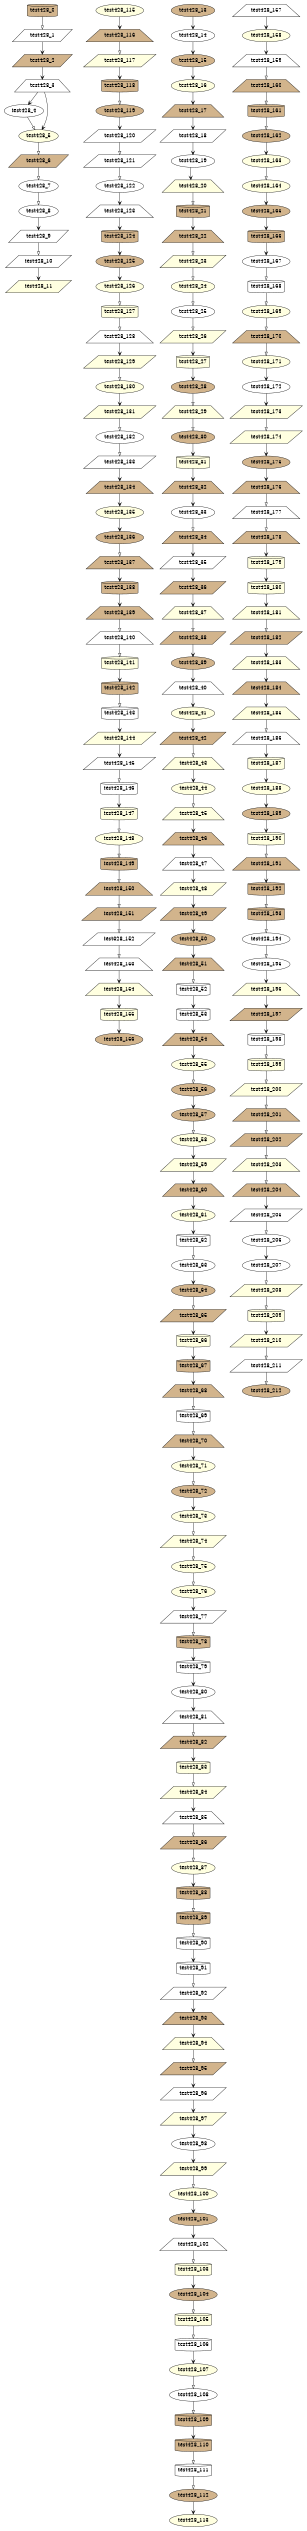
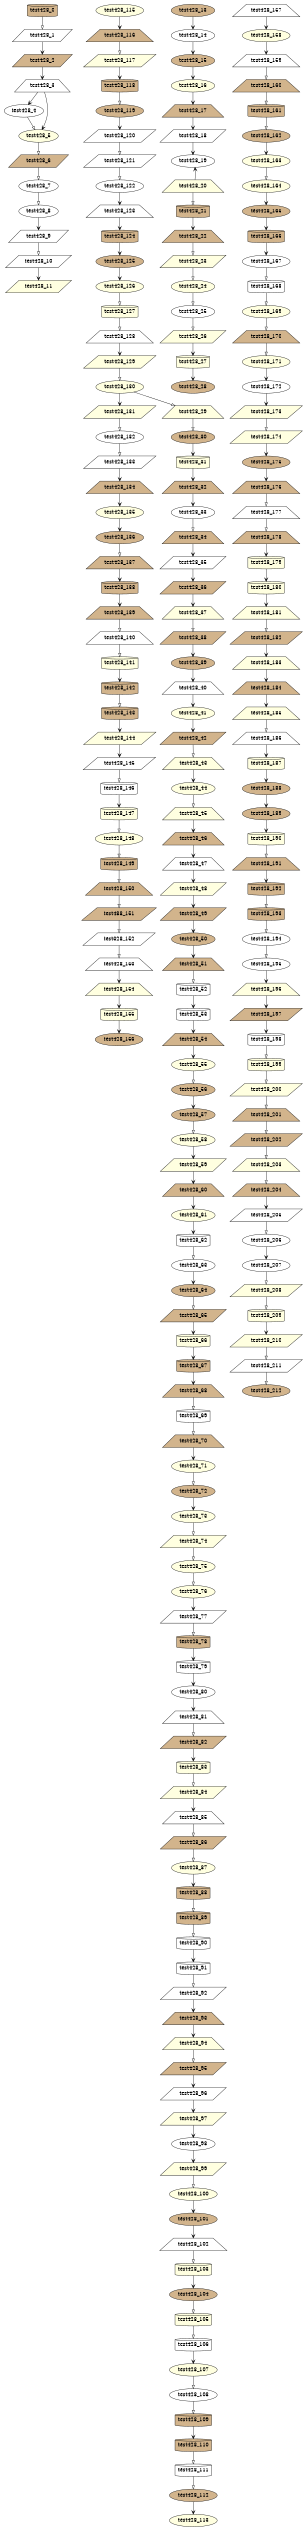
(191, 172) -> (195, 175)
(193, 398) -> (153, 398)
(120, 713) -> (120, 713)
(266, 789) -> (266, 789)
(119, 914) -> (119, 914)
